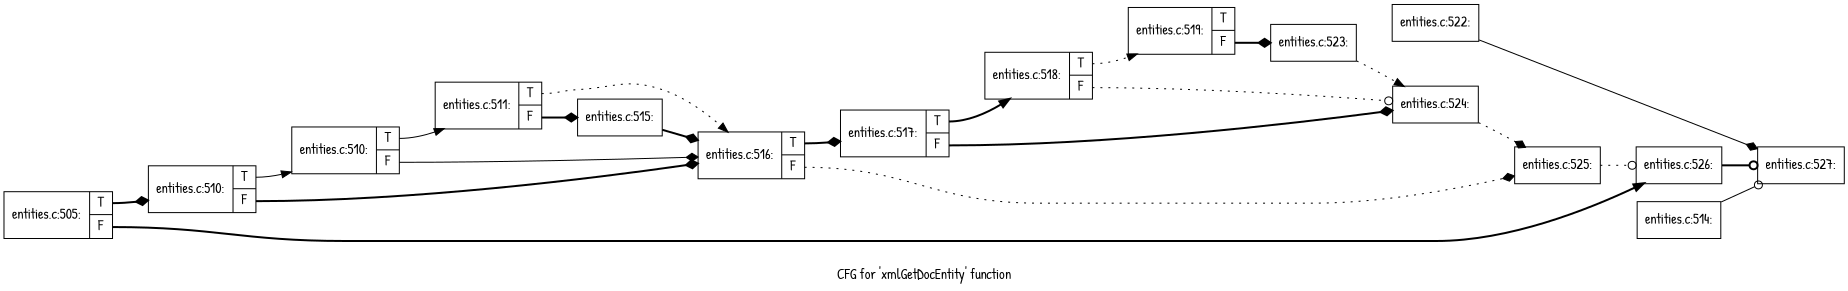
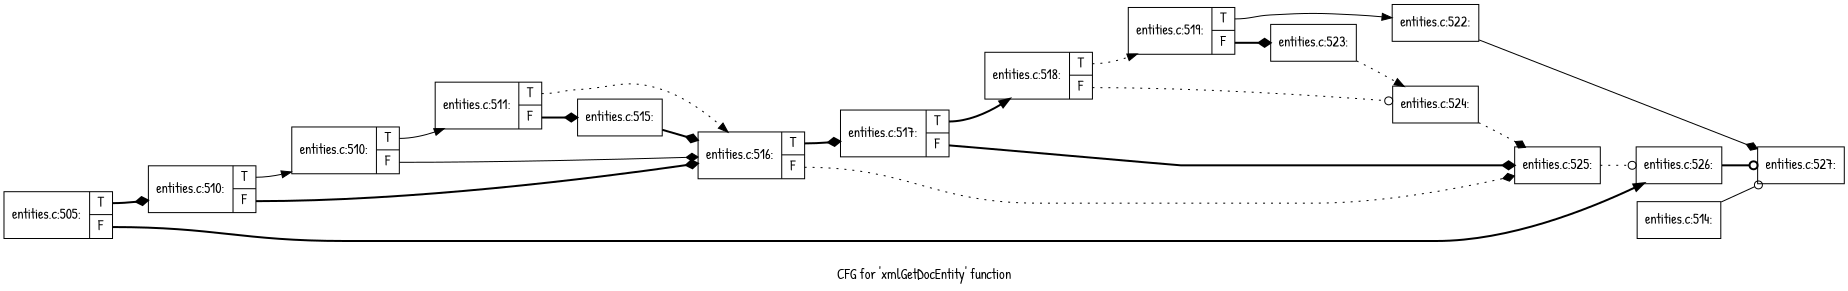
none -> (1308, 13)
(1165, 135) -> (1225, 165)
